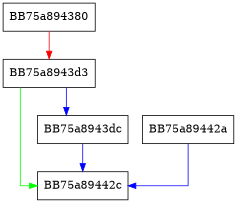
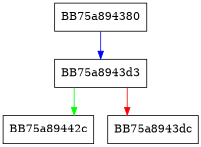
(49, 41) -> (101, 41)
(66, 97) -> (127, 97)
(188, 130) -> none
(83, 154) -> none
